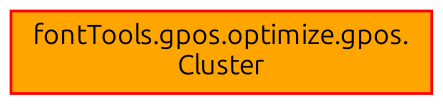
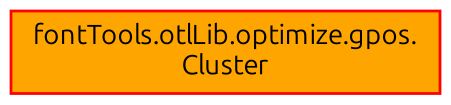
(221, 52) -> (226, 52)
